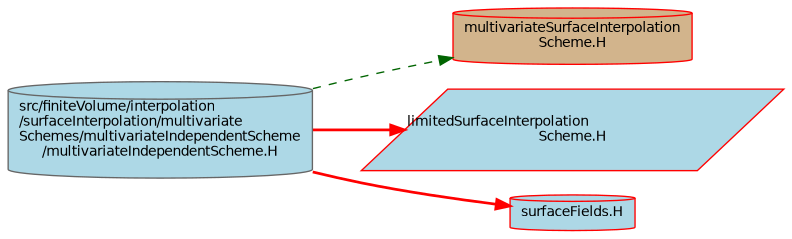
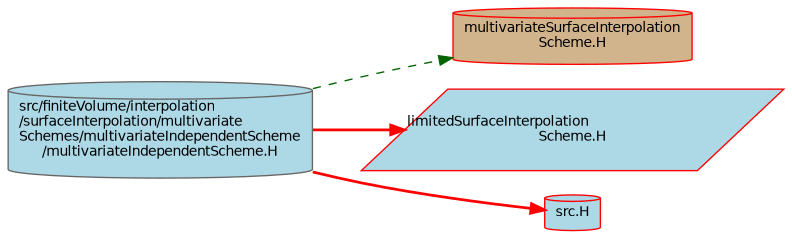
(573, 213) -> (573, 213)
